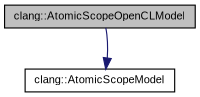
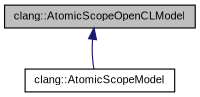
(107, 43) -> (92, 54)
